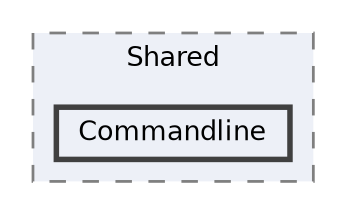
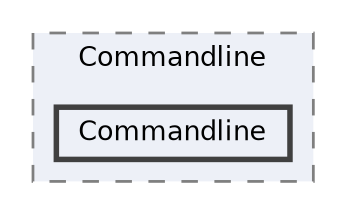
(173, 59) -> (173, 59)
